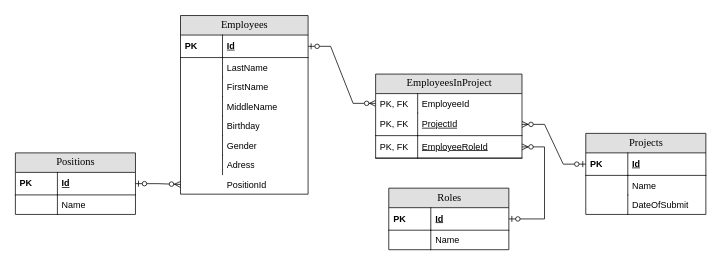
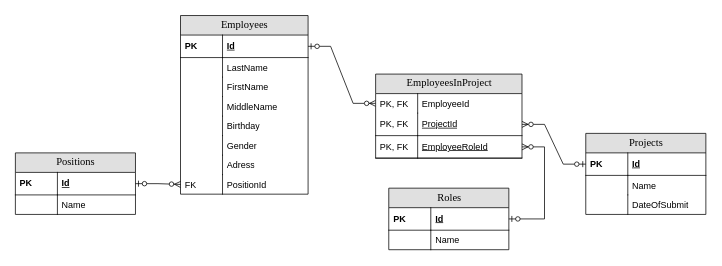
none -> (201, 184)
